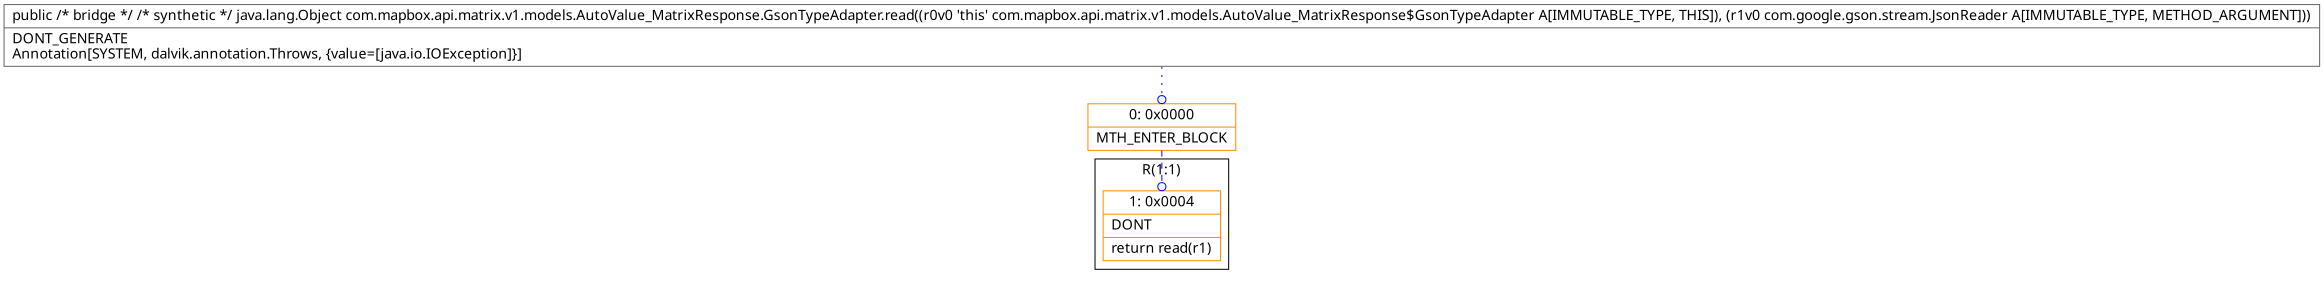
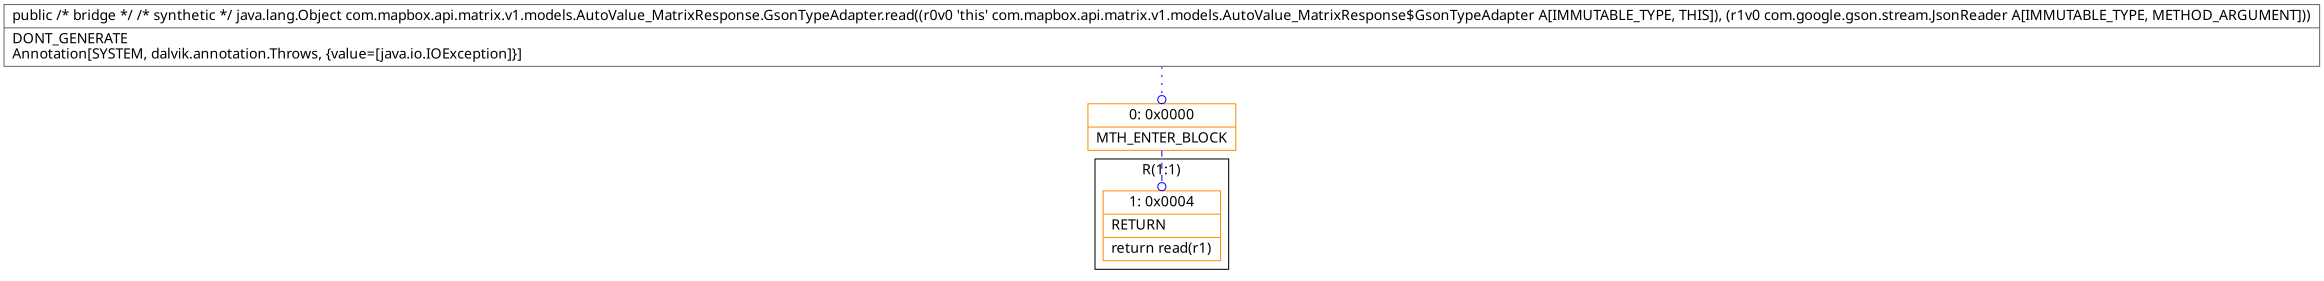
(1131, 225) -> (1139, 225)
